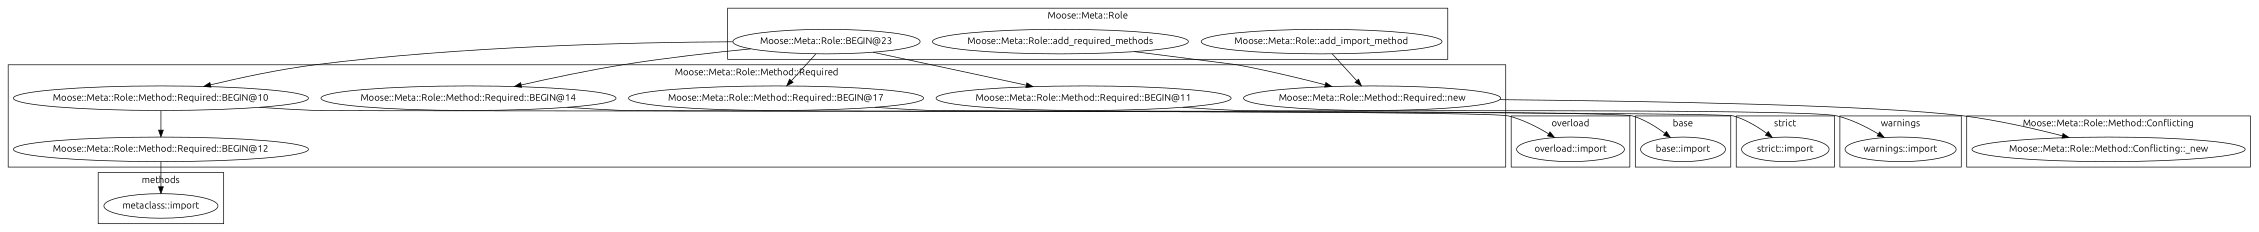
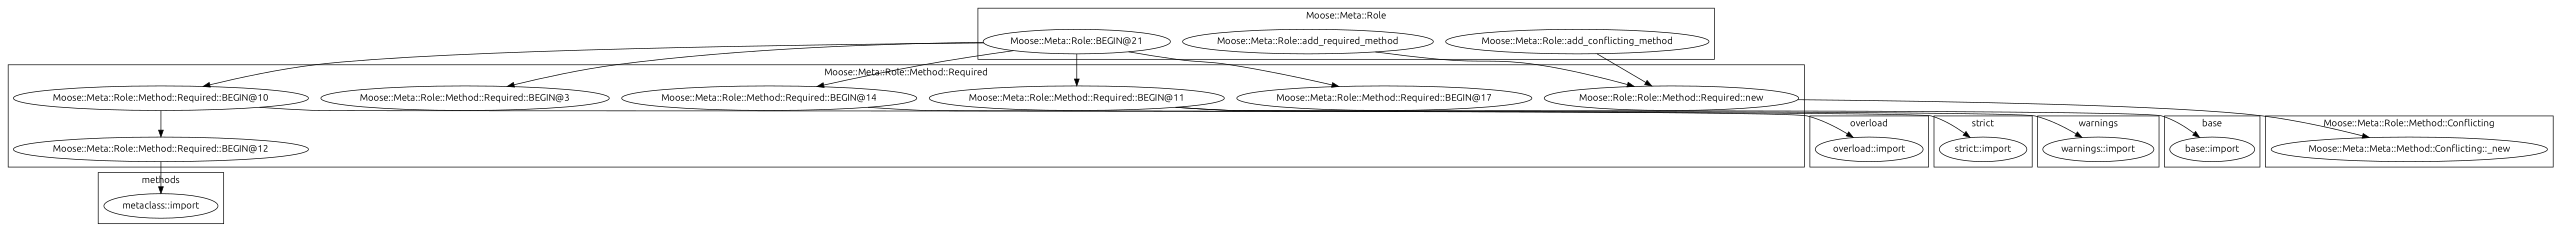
(827, 42) -> (1077, 42)
(1060, 42) -> (1308, 42)
(1322, 42) -> (1577, 42)
none -> (465, 98)
(1372, 98) -> (1671, 98)
(1272, 111) -> (1687, 111)
(2109, 149) -> (2409, 149)
